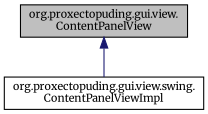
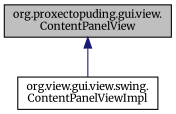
(104, 93) -> (88, 93)
